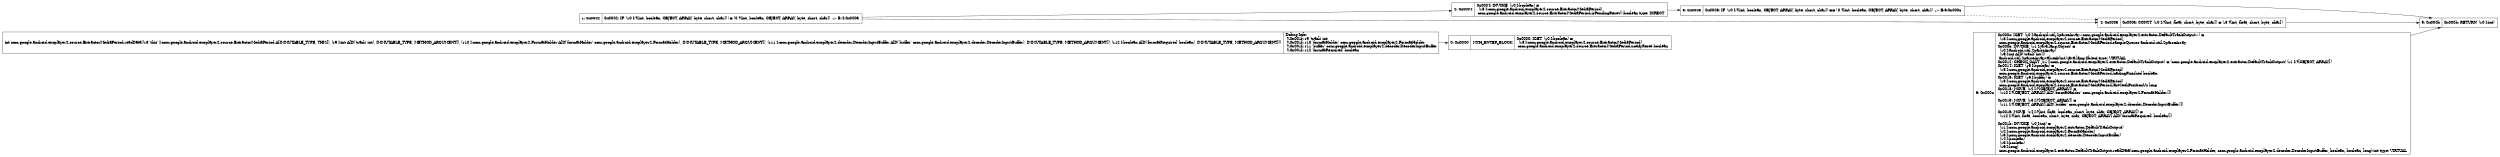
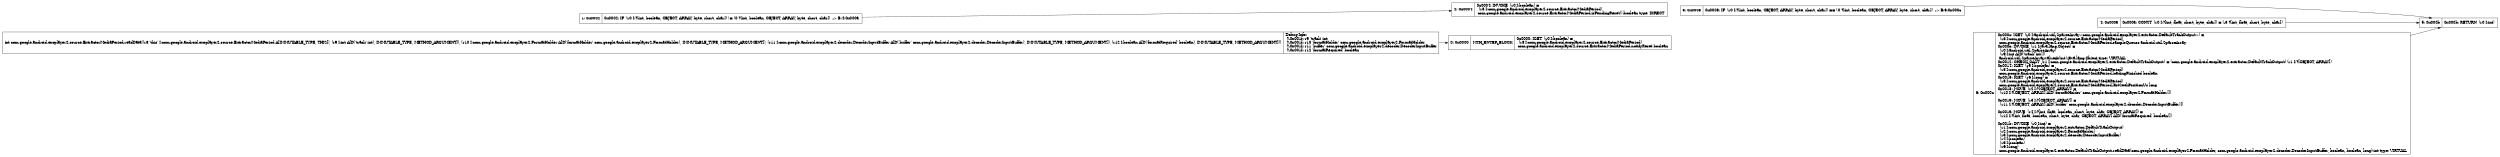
(1673, 10) -> none
(2030, 17) -> none
(1479, 21) -> none
(2025, 78) -> (2023, 78)
